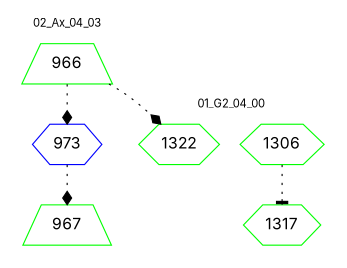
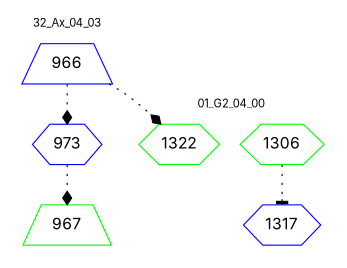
(67, 24) -> (67, 24)
(67, 64) -> (67, 64)
(282, 225) -> (282, 225)
